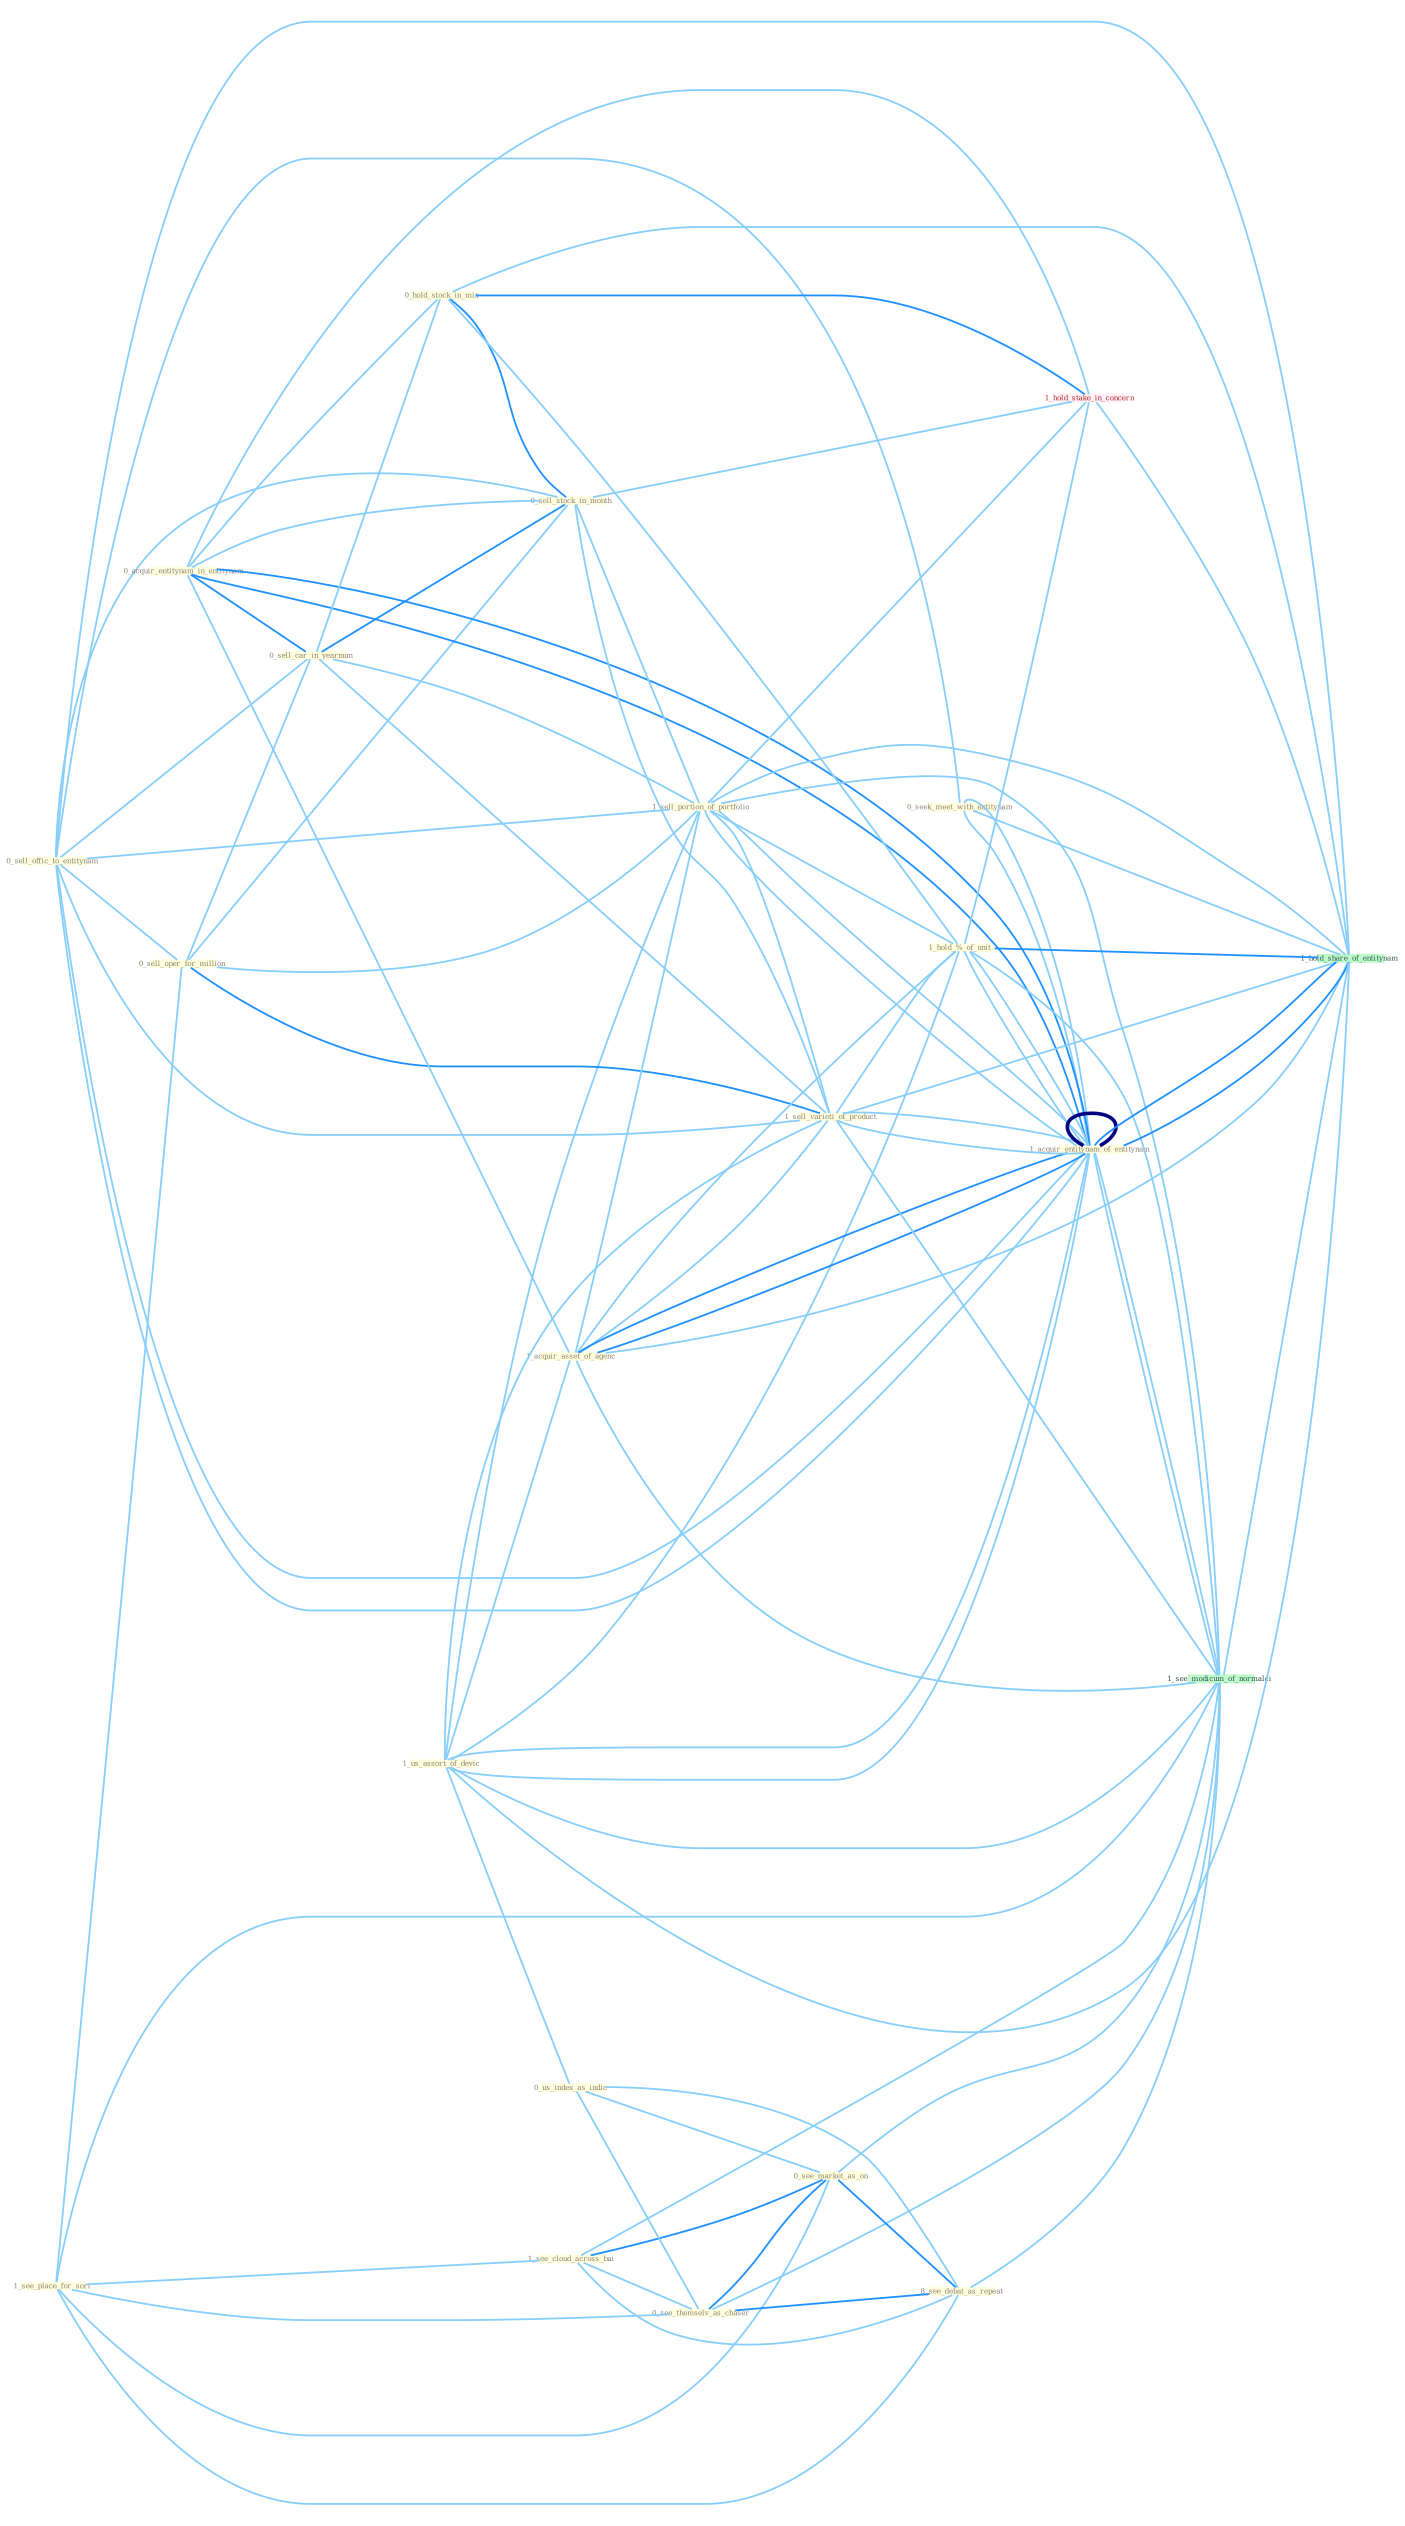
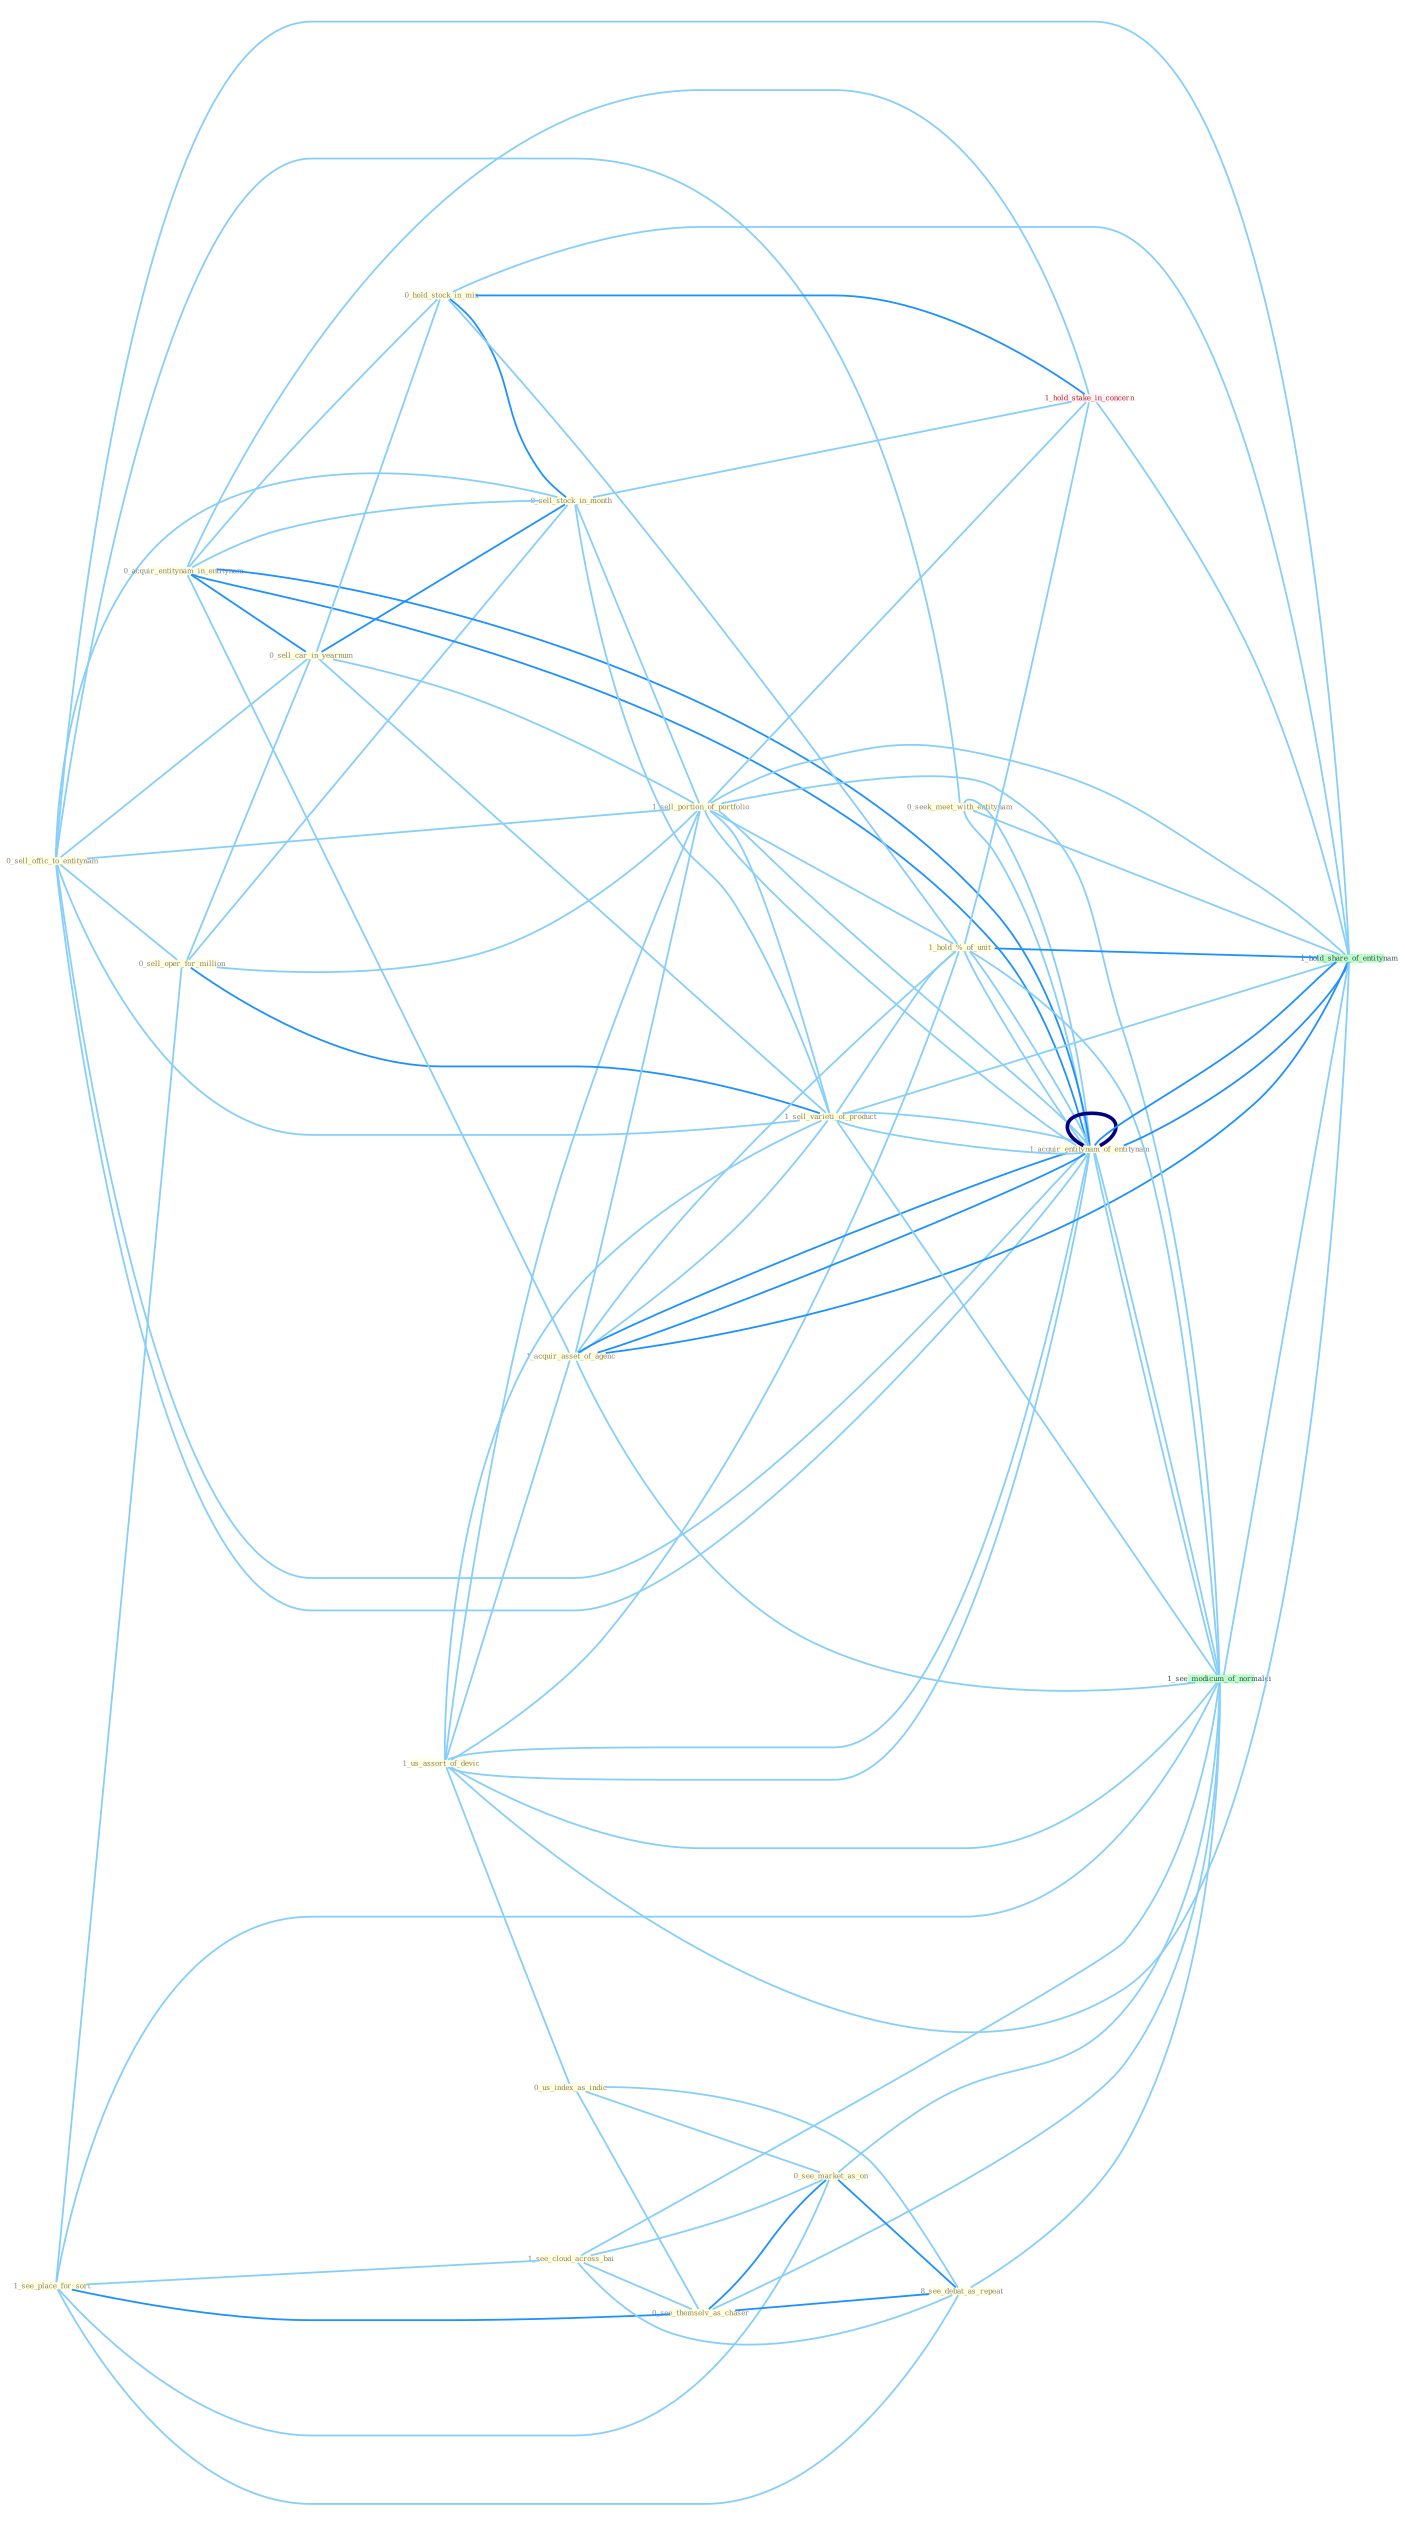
(1047, 1232) -> (1047, 1232)
(709, 2224) -> (709, 2224)
(370, 2320) -> (370, 2320)
